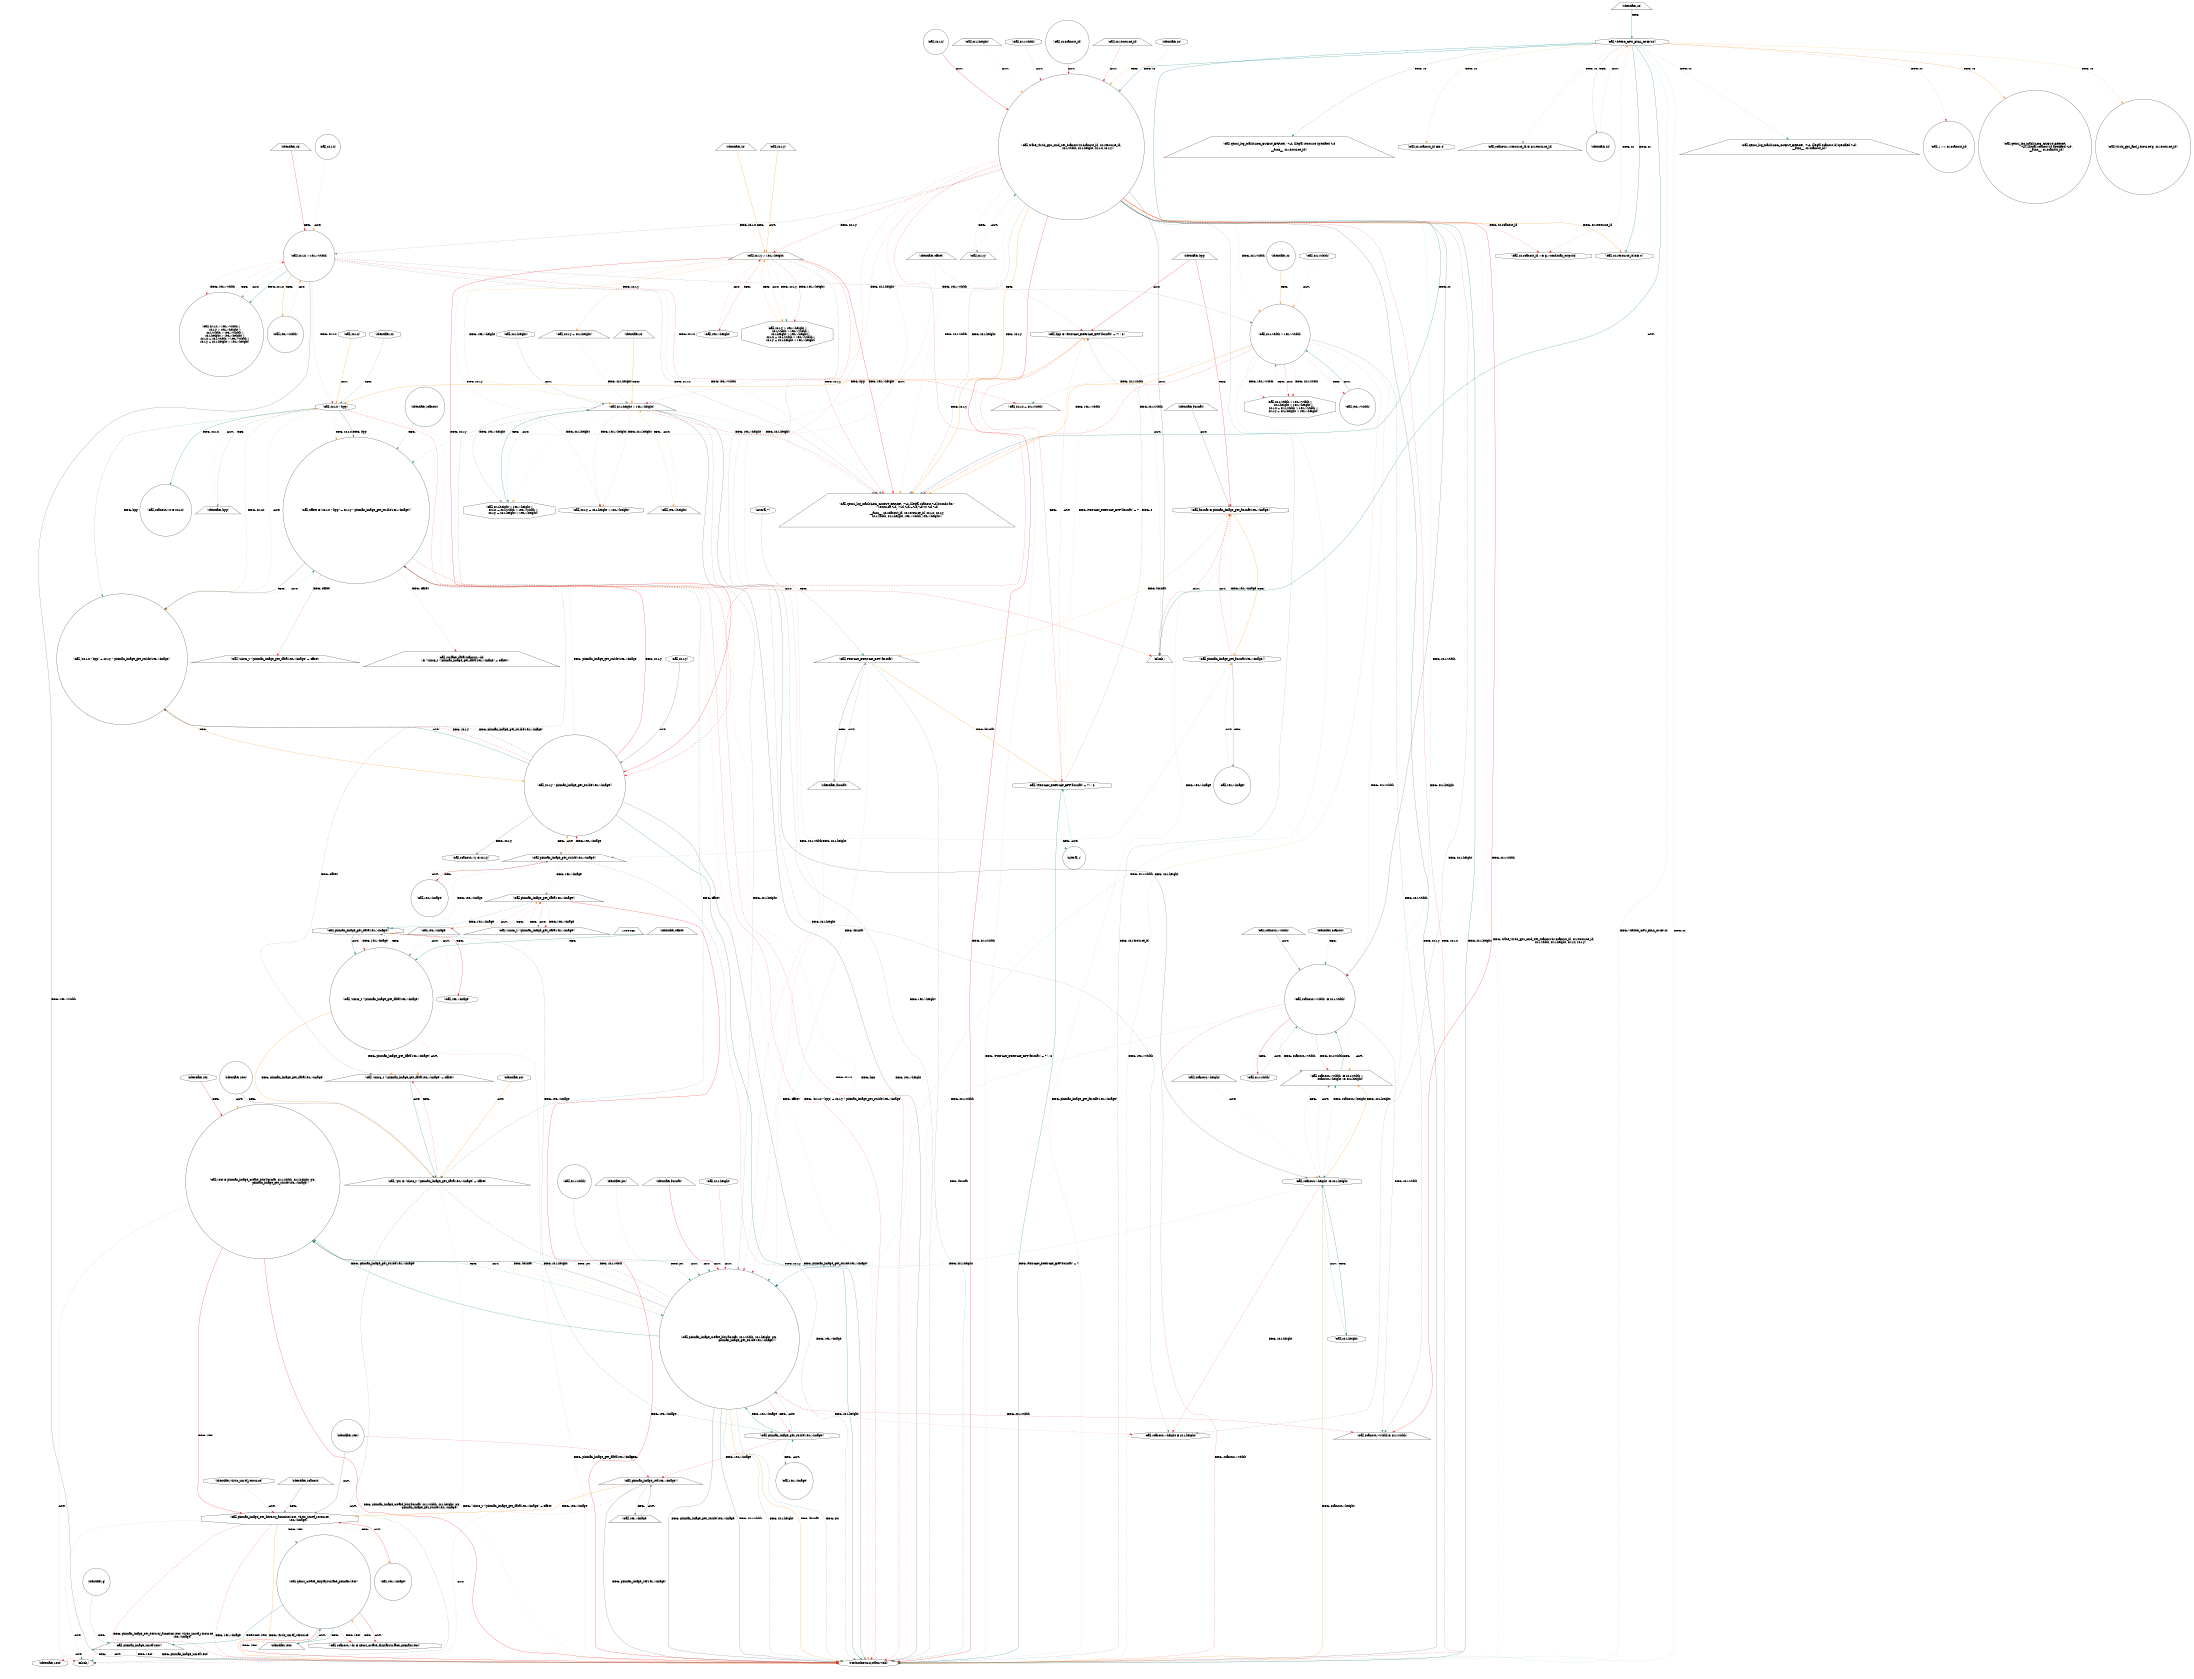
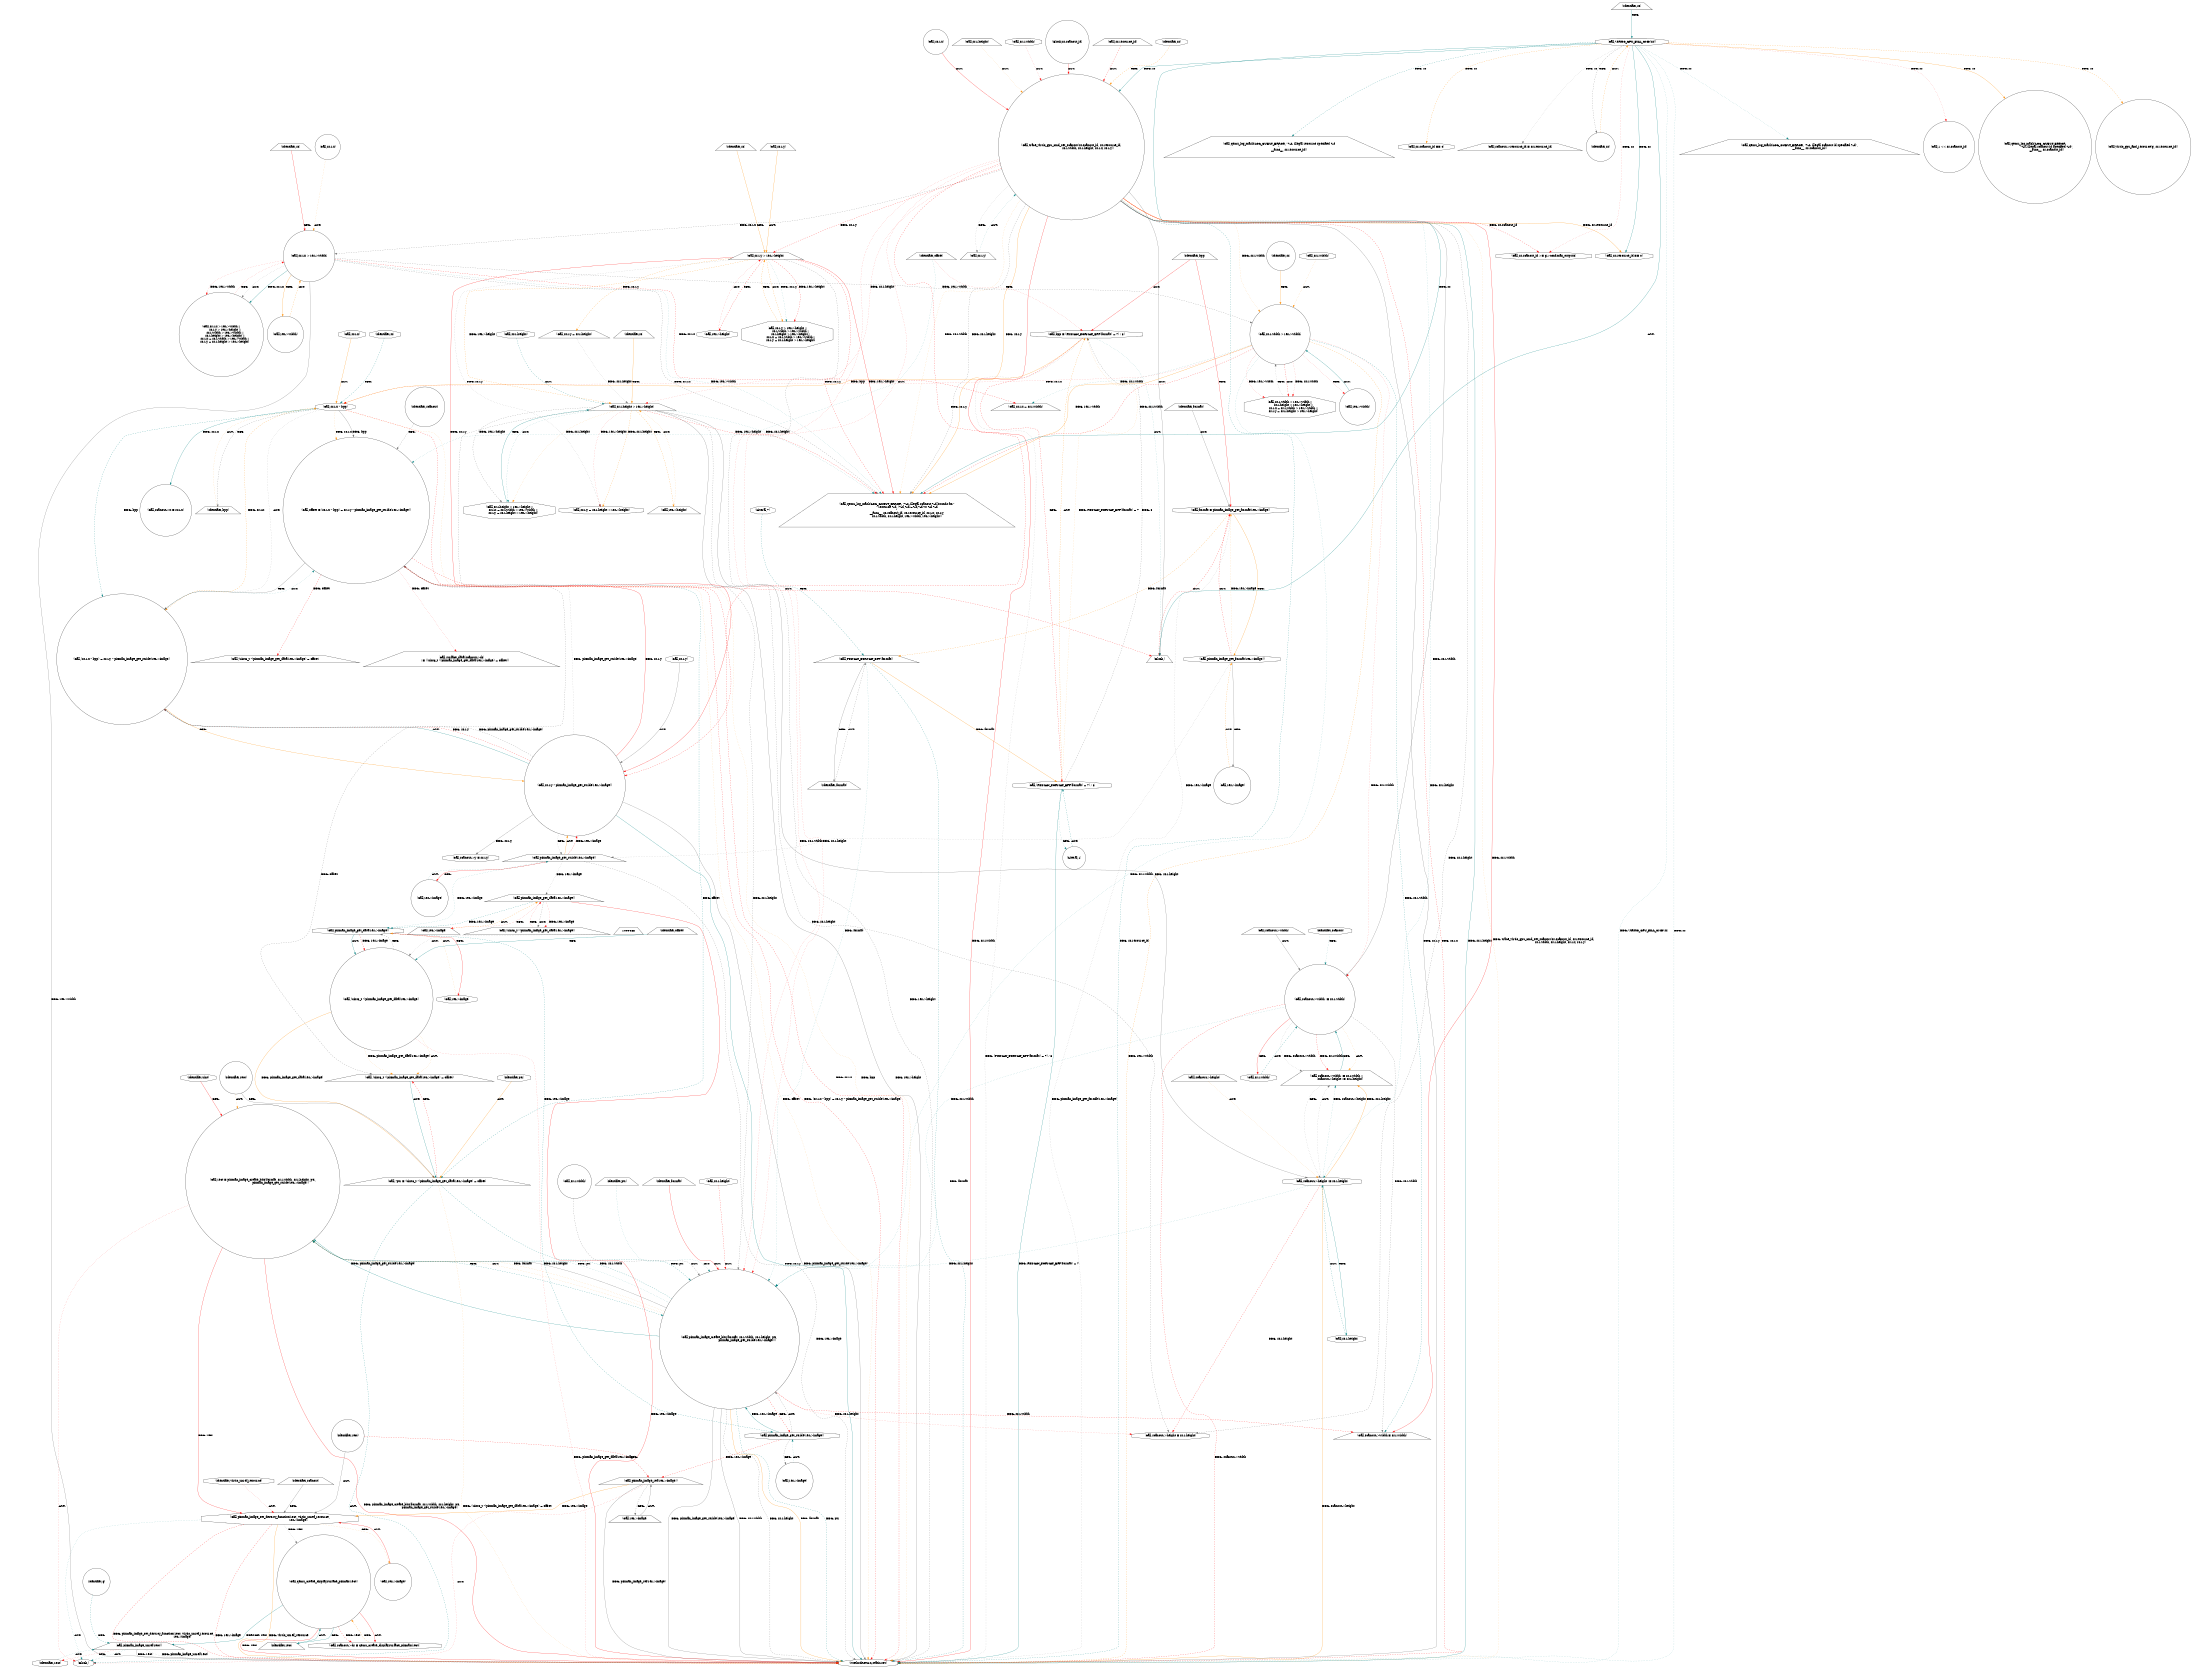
(1067, 42) -> (1067, 42)
(314, 343) -> (800, 384)
(198, 1078) -> (198, 1078)
(868, 1663) -> (868, 1663)
